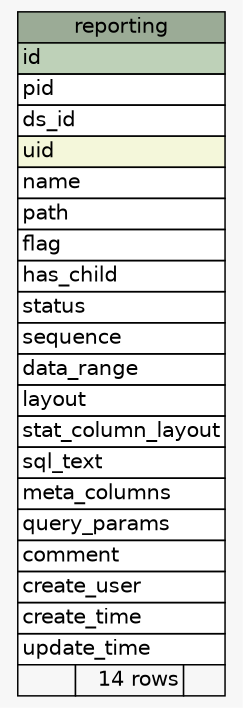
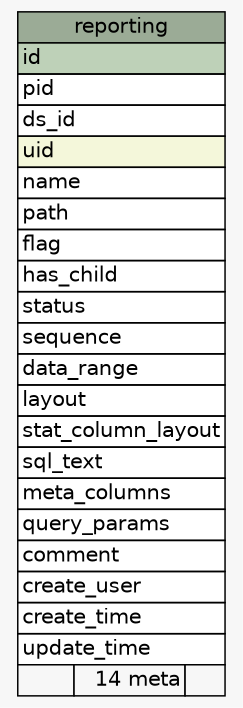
(138, 680) -> (138, 680)
